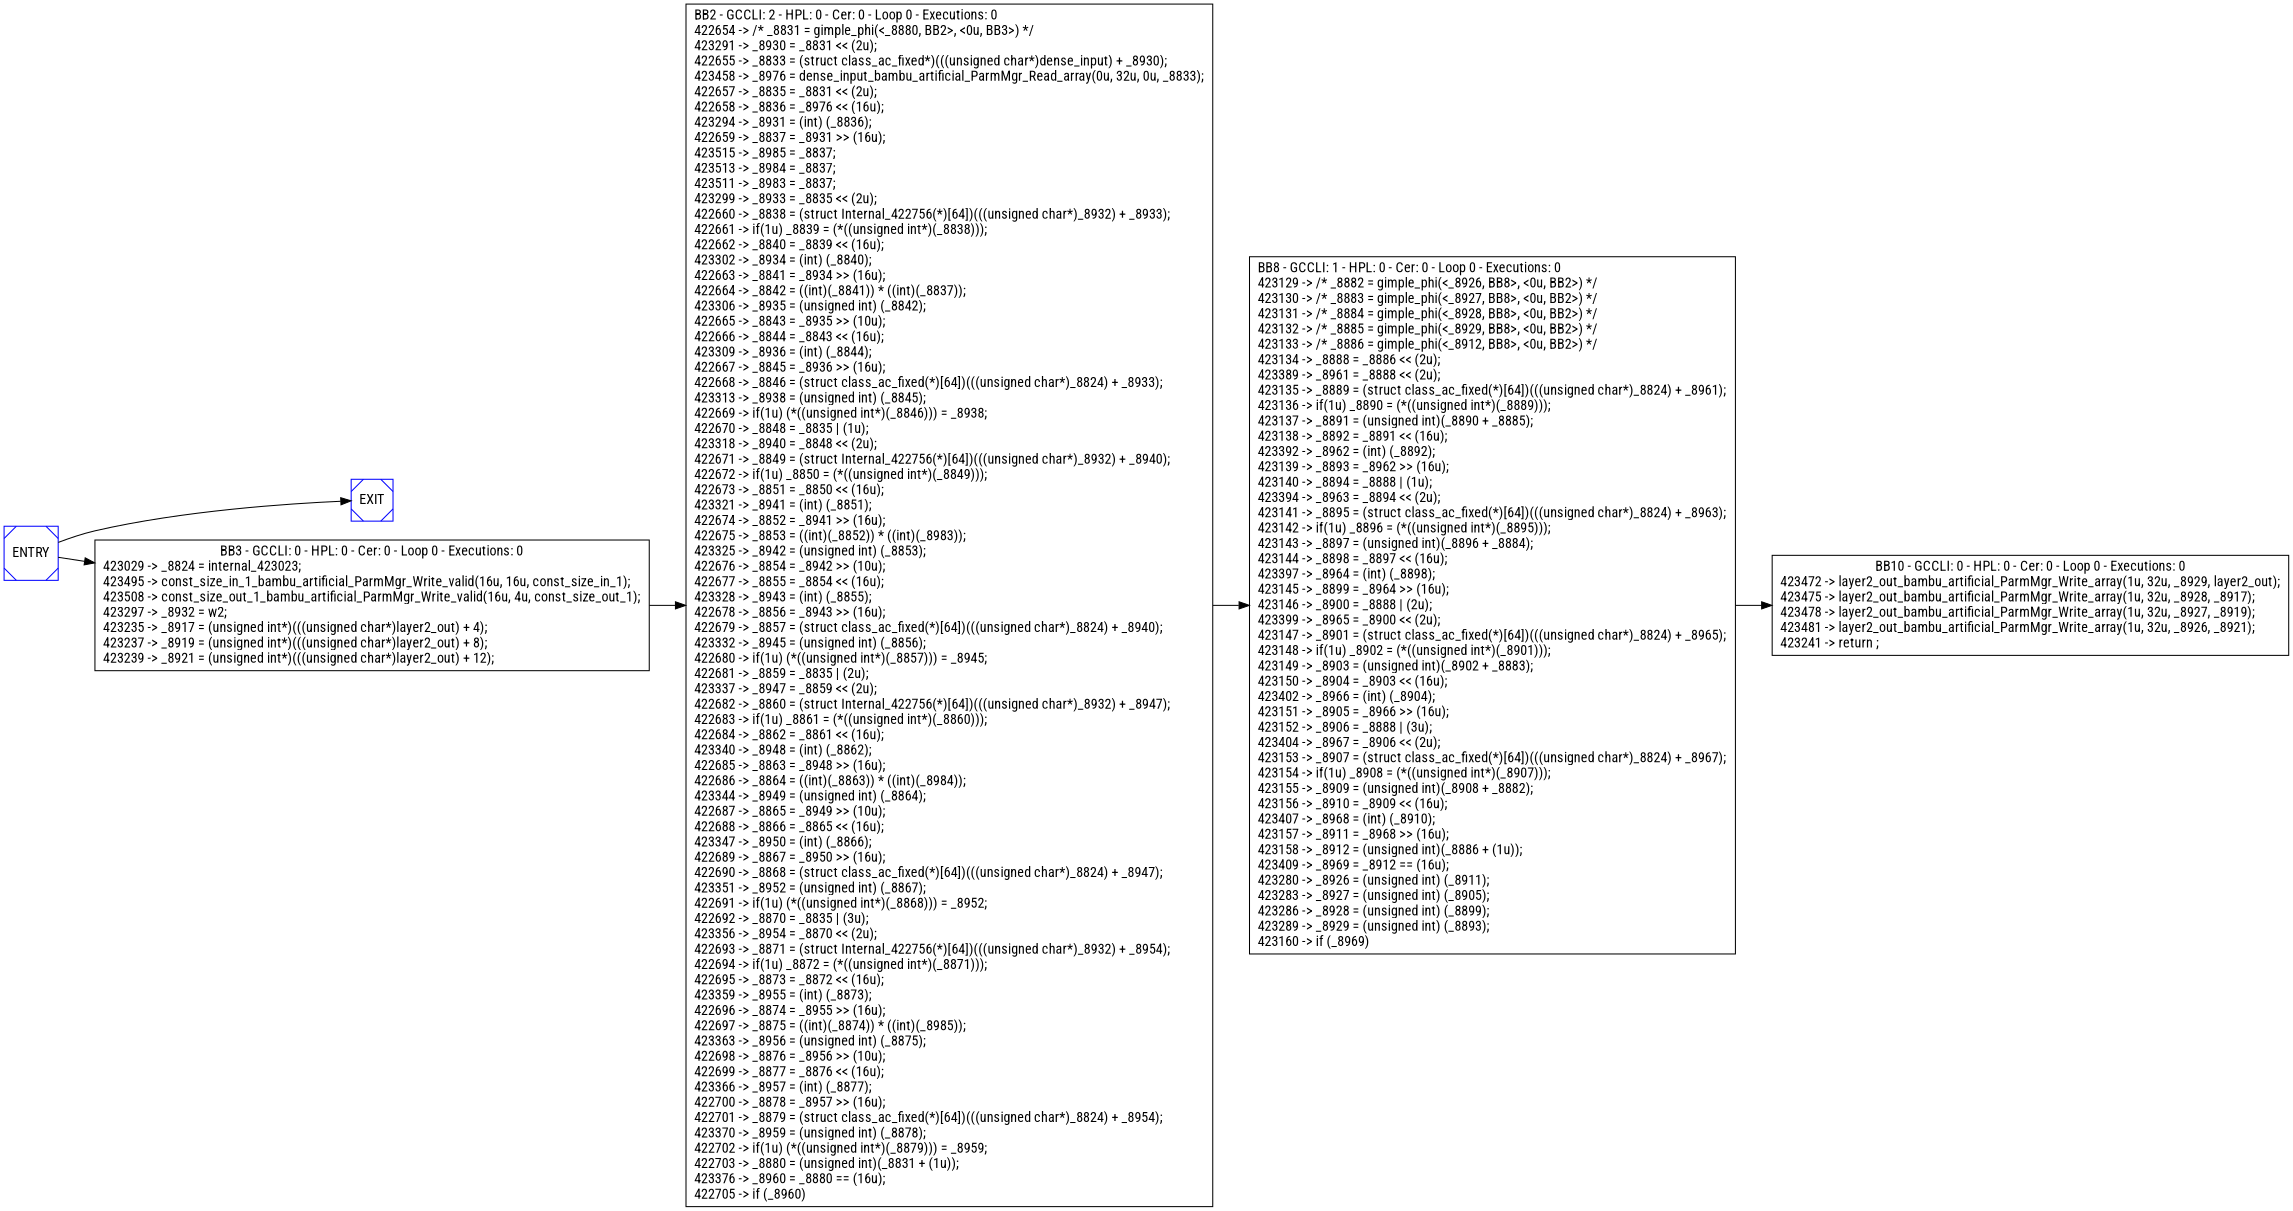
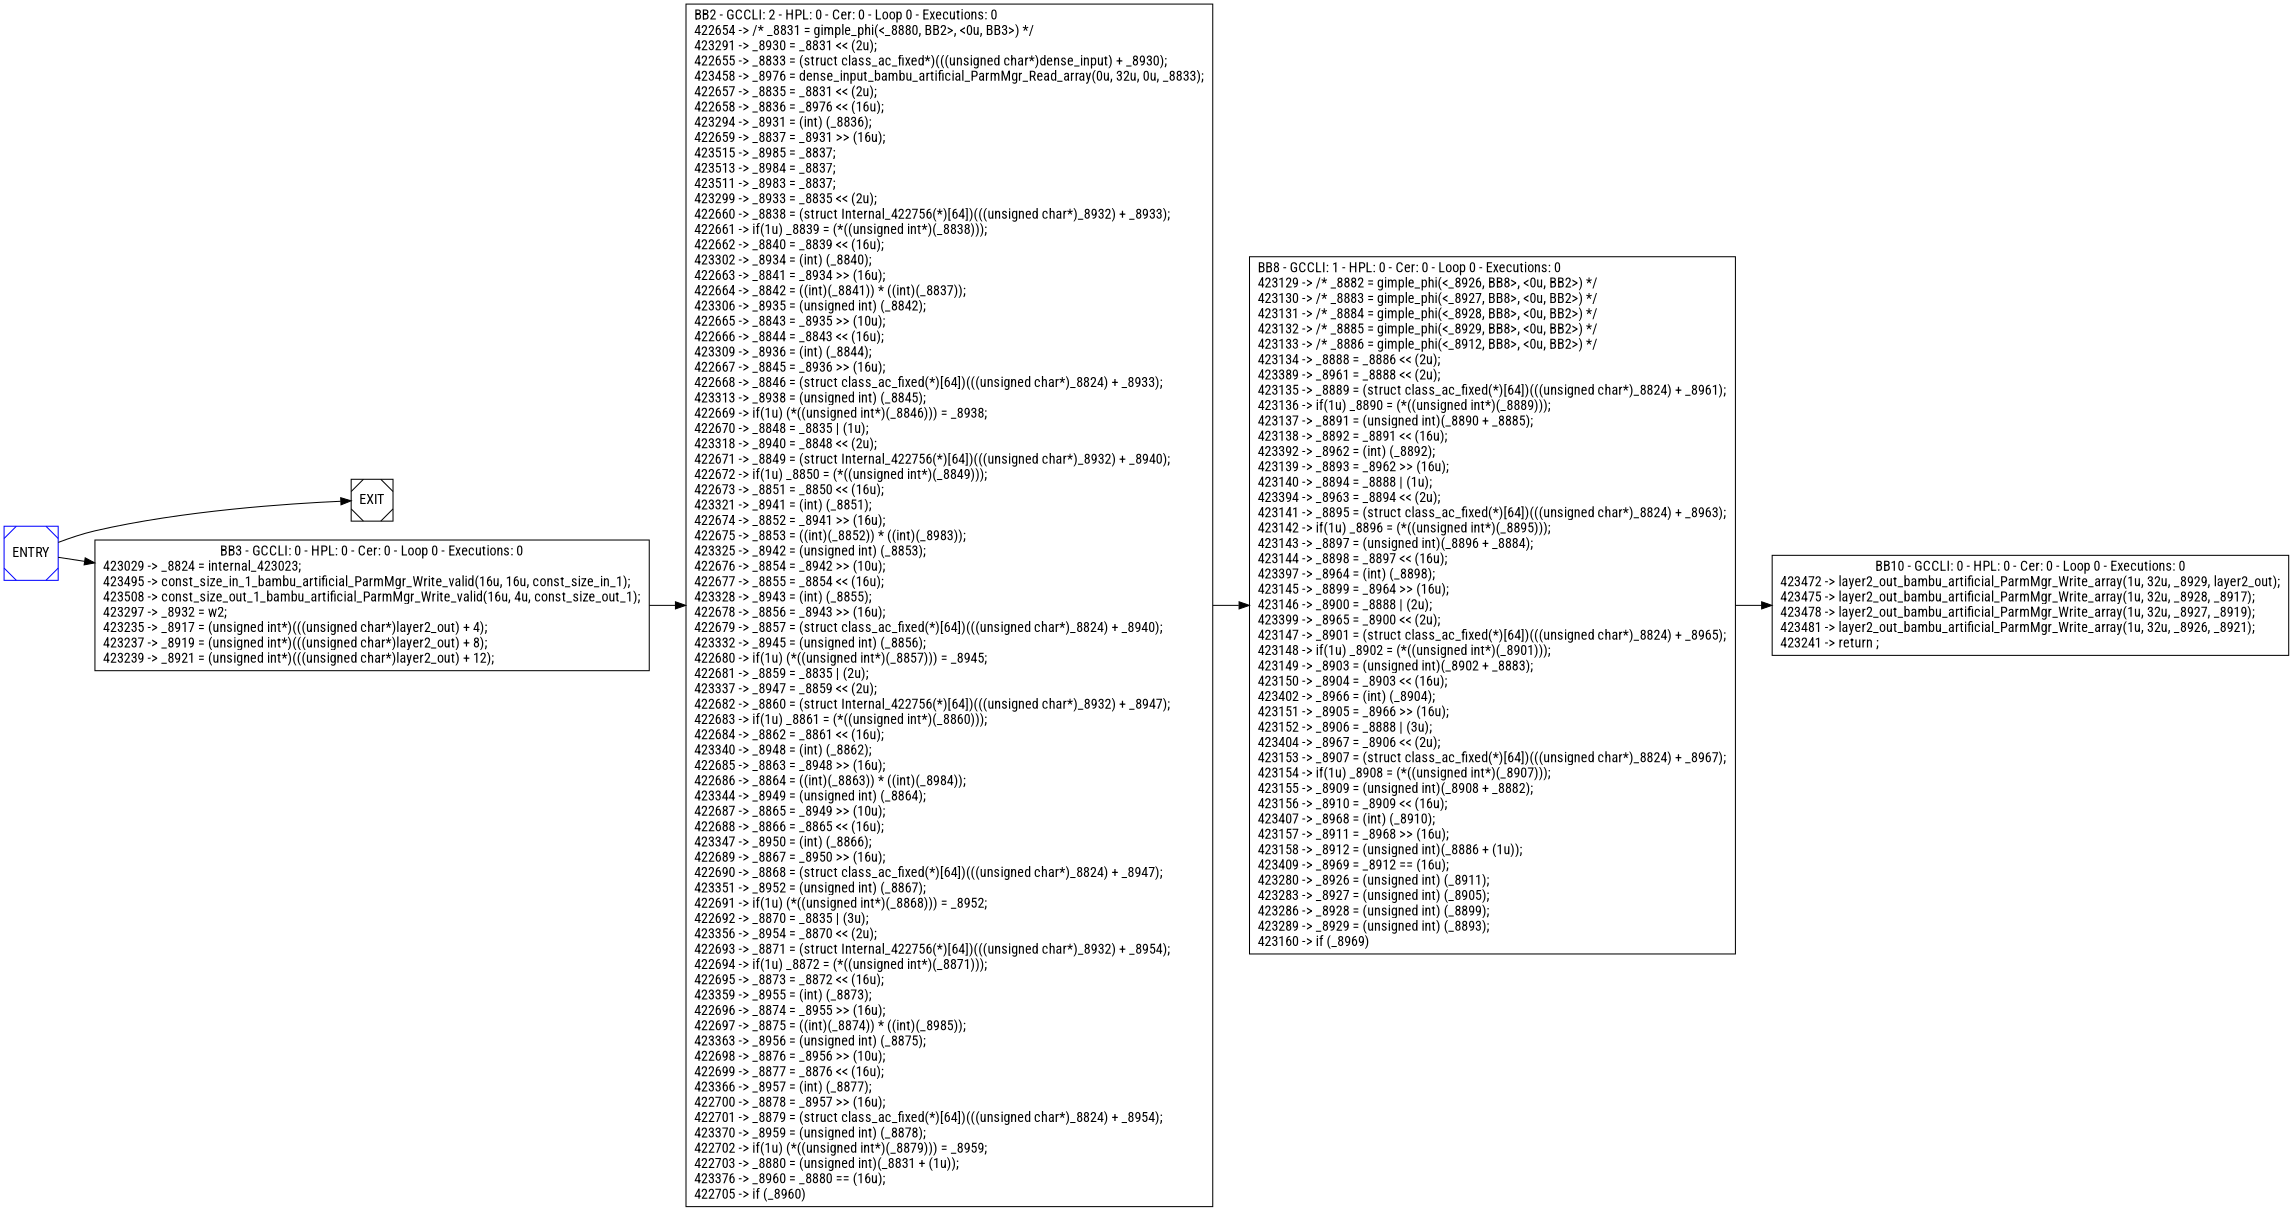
(372, 500) -> (372, 500)
